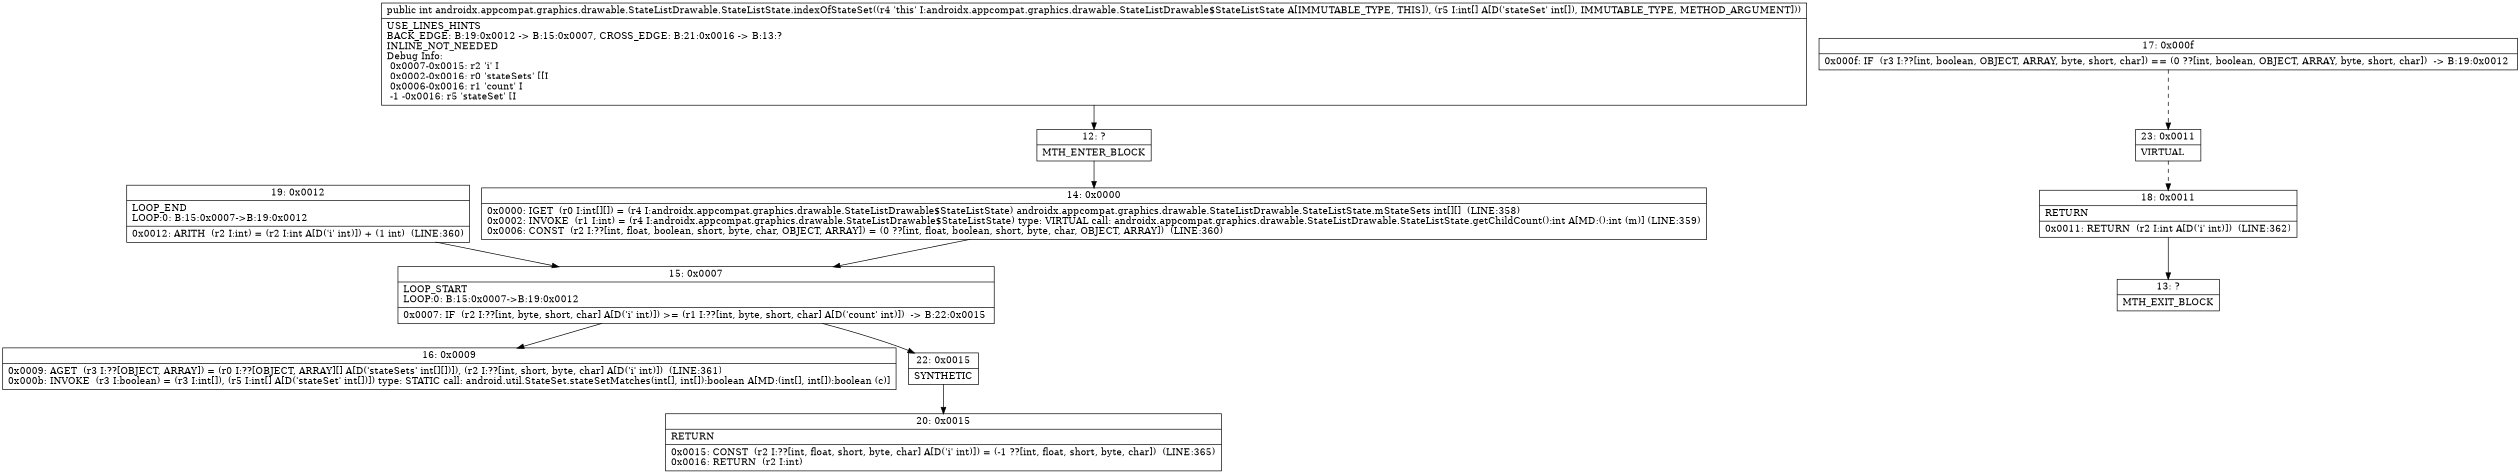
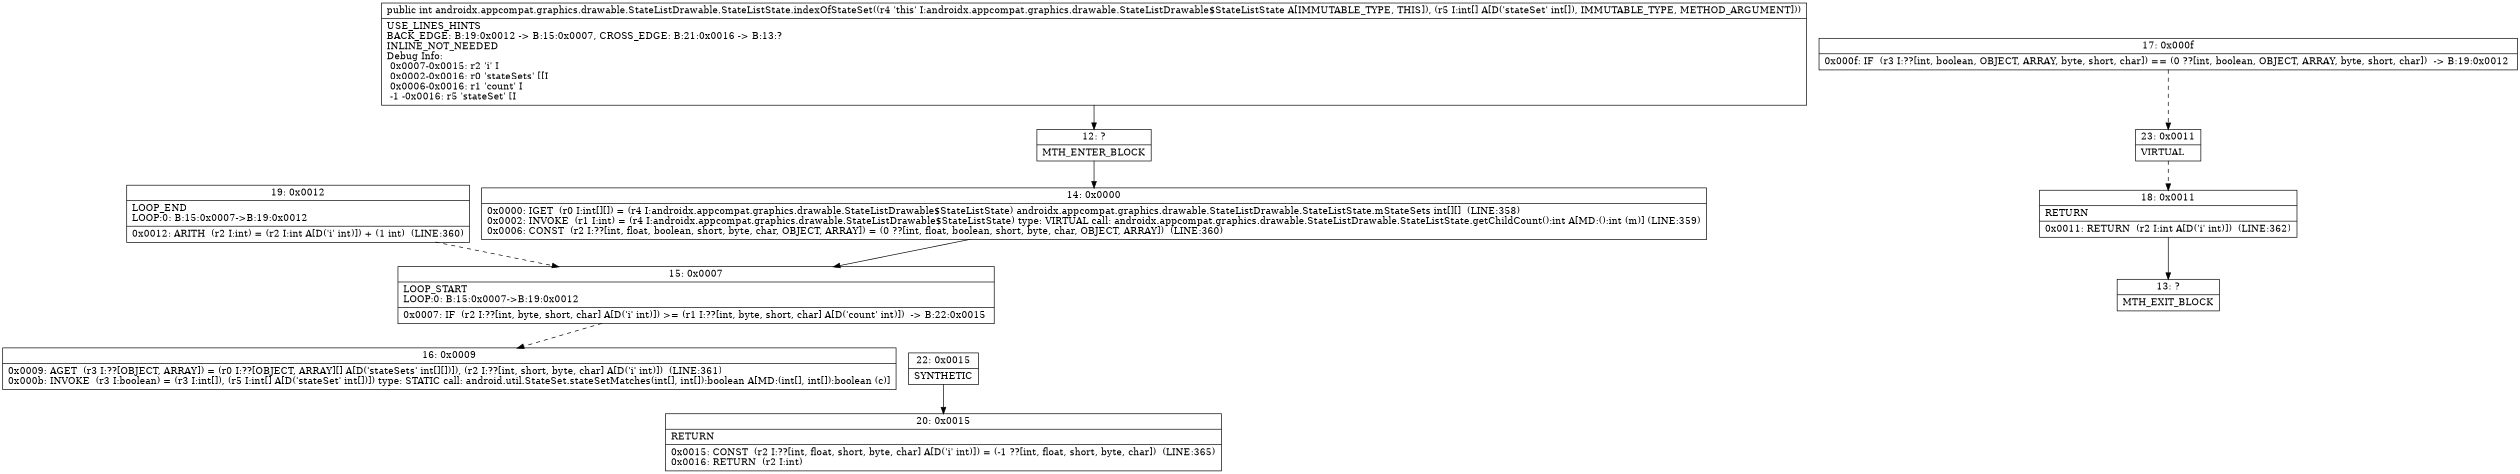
(494, 254) -> (494, 254)
(563, 335) -> (563, 335)
(866, 336) -> none
